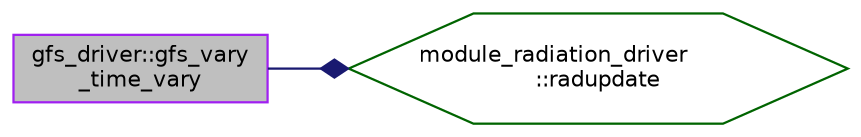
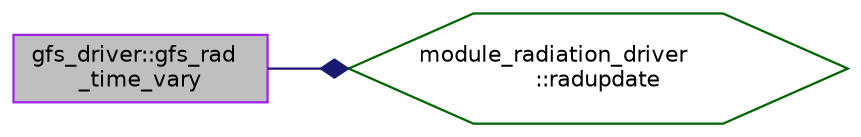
(141, 69) -> (141, 69)
